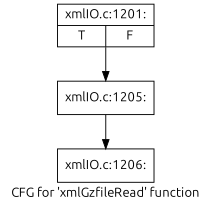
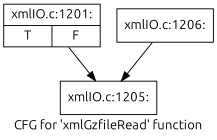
(106, 127) -> (140, 58)
